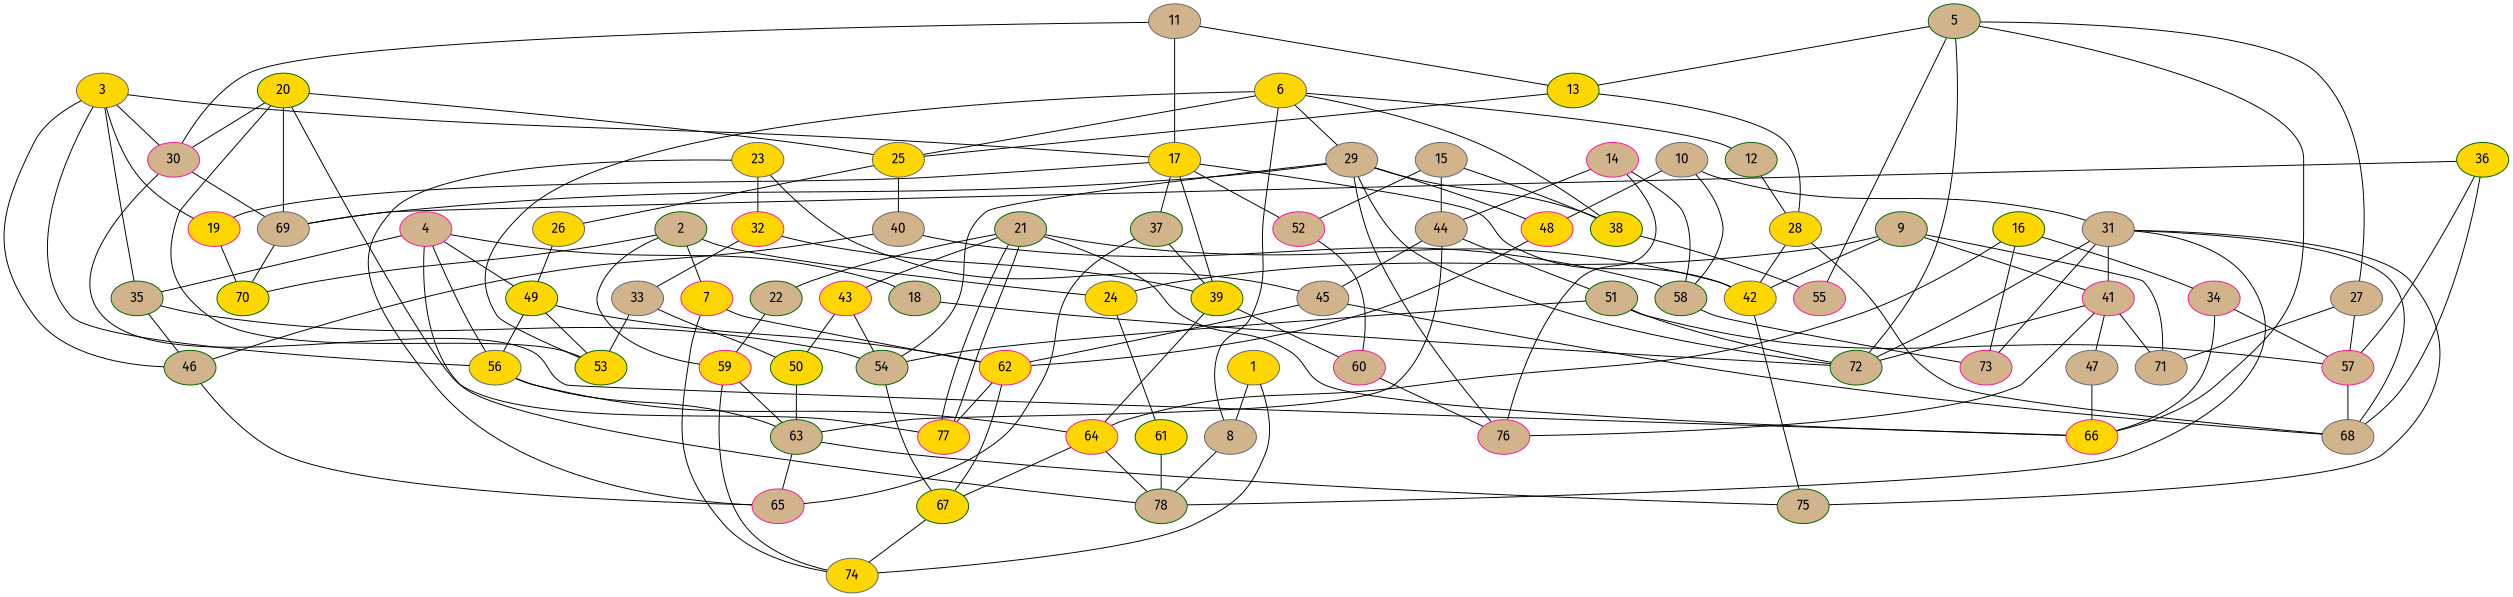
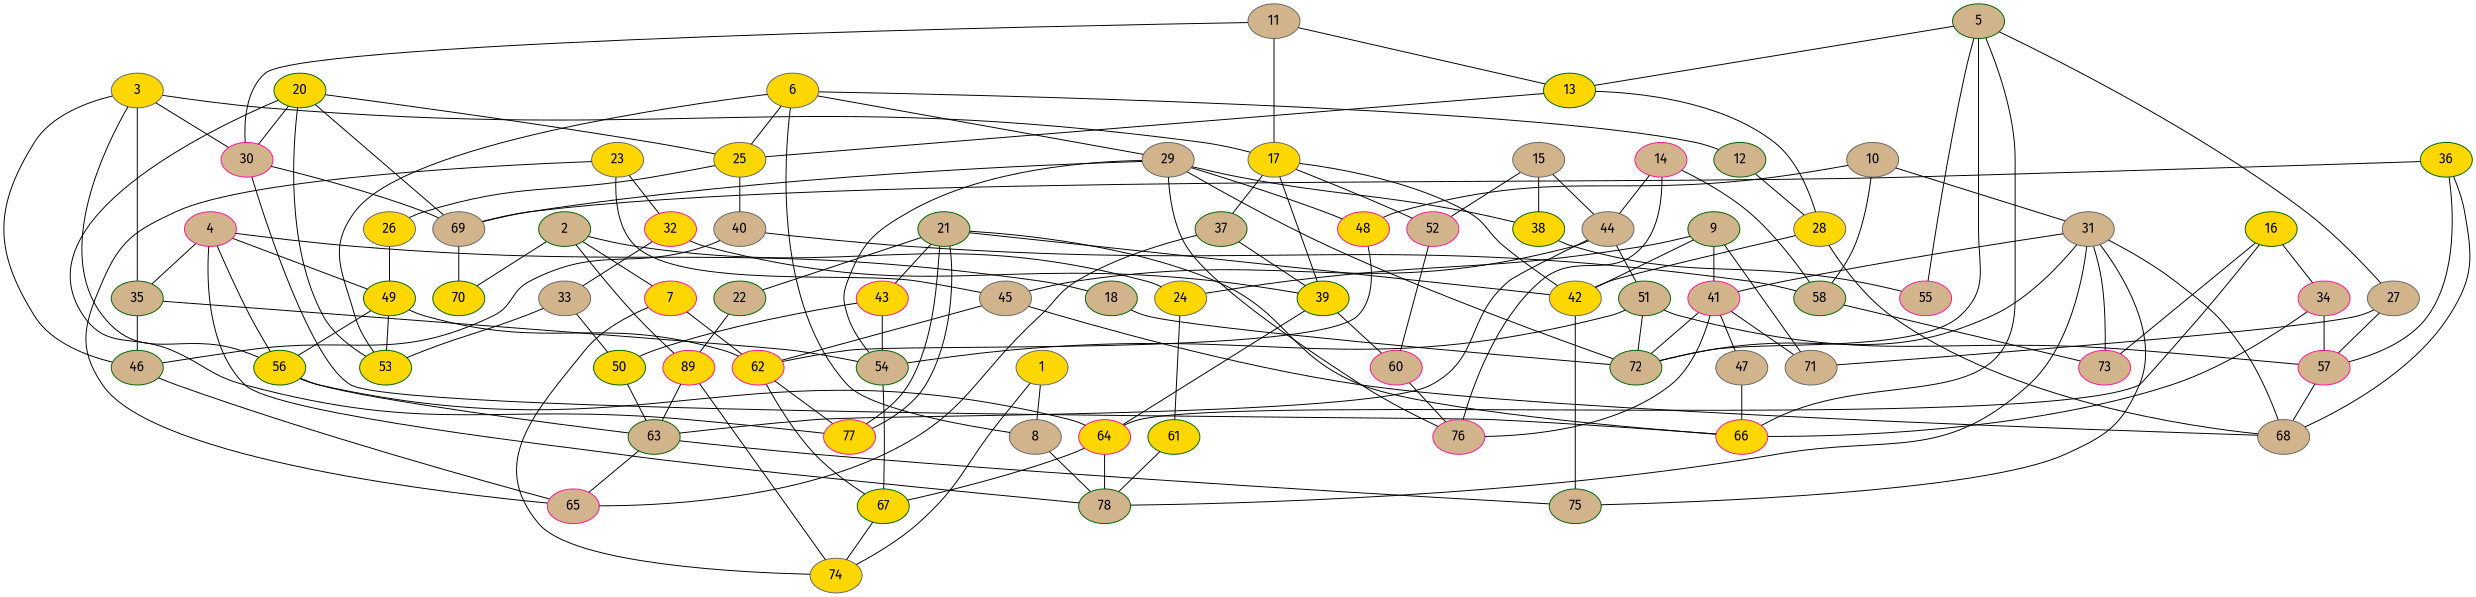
(1461, 136) -> none
(214, 229) -> none
(495, 368) -> (280, 368)
(725, 368) -> (689, 368)
